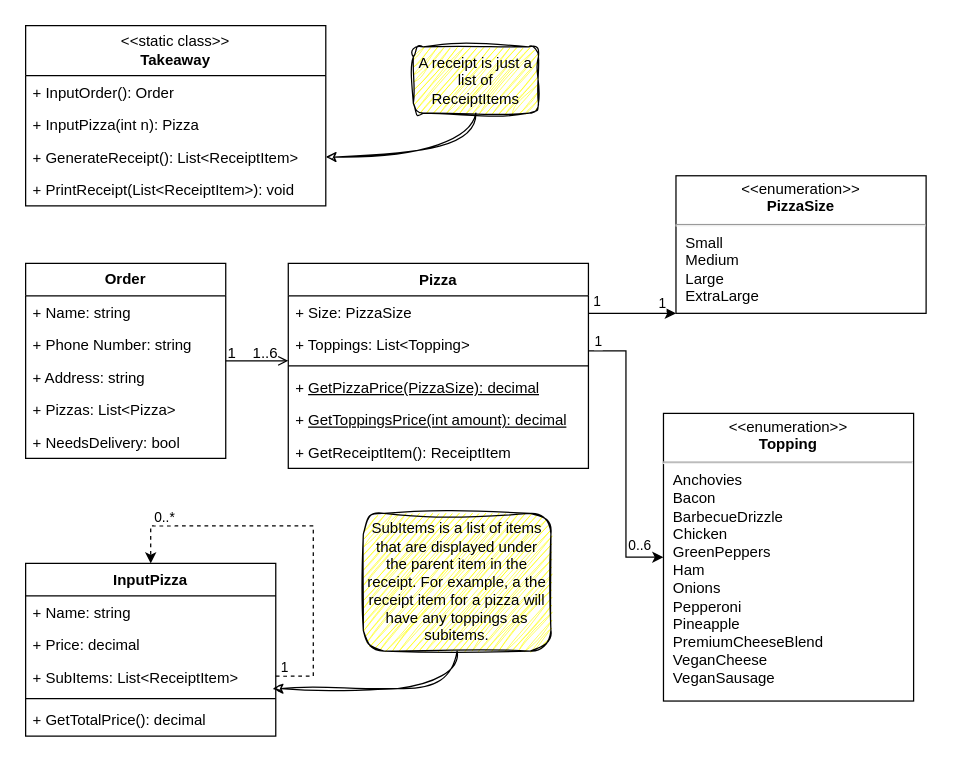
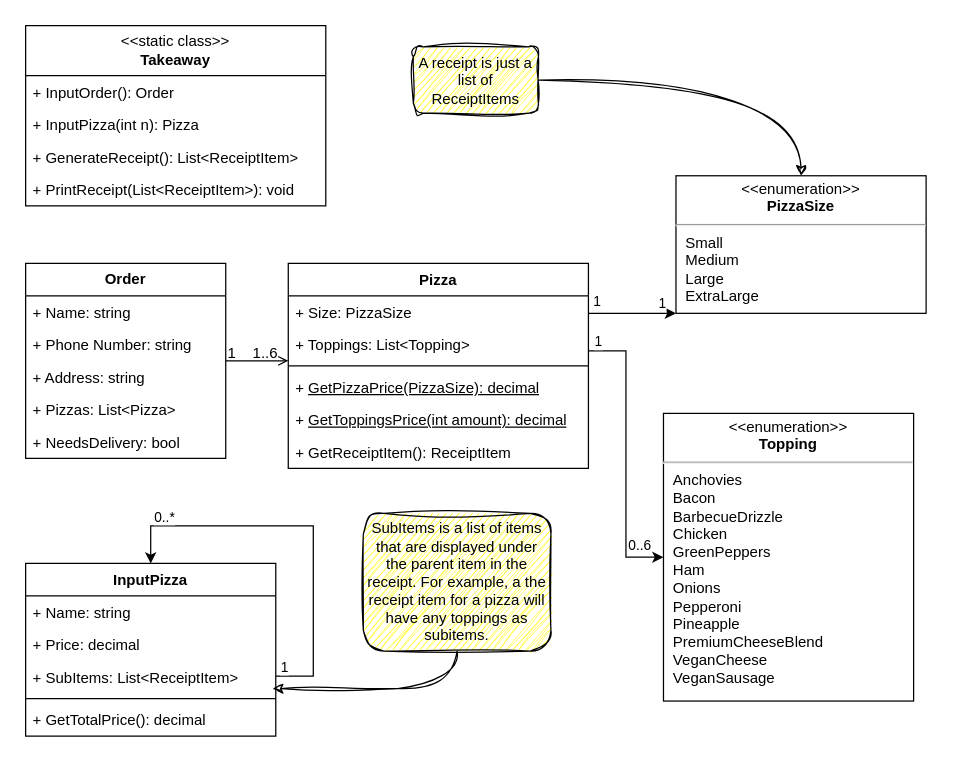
(412, 152) -> (685, 90)
(312, 526) -> (312, 526)
